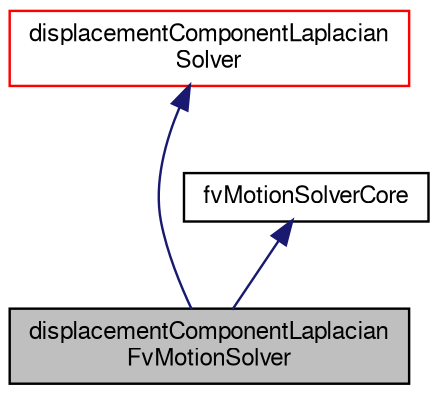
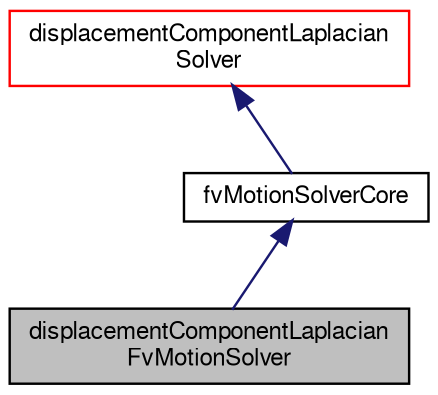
(159, 210) -> (269, 140)
